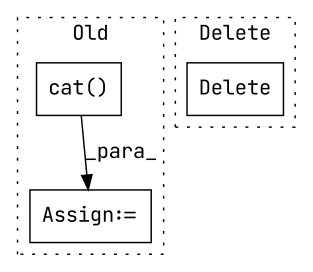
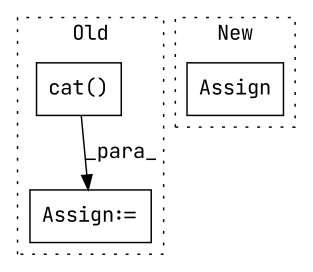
(235, 34) -> (235, 34)
(235, 89) -> (235, 89)
